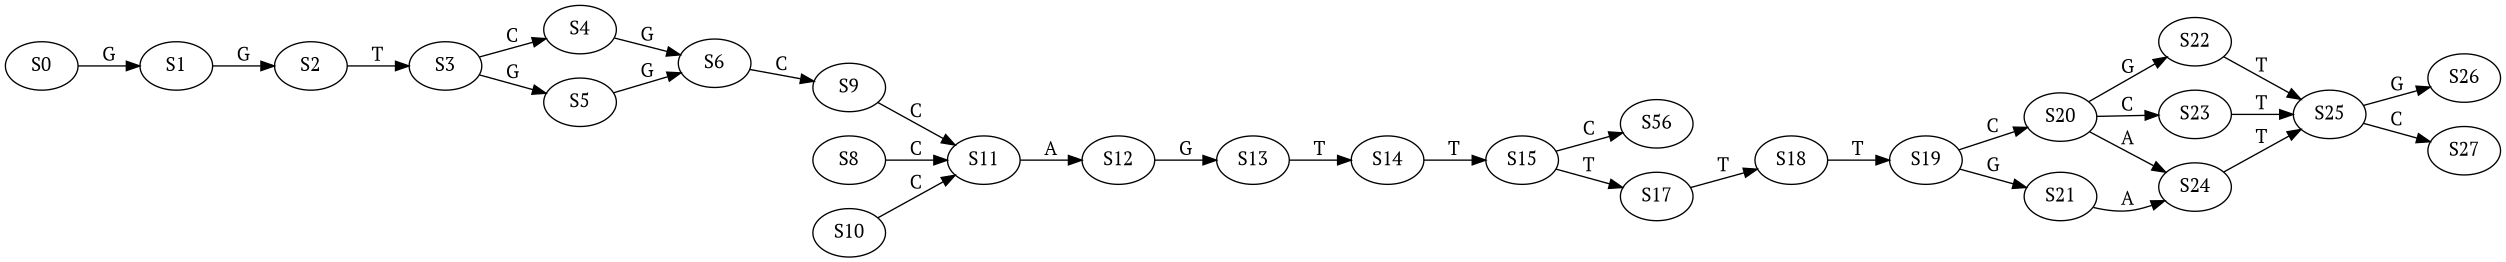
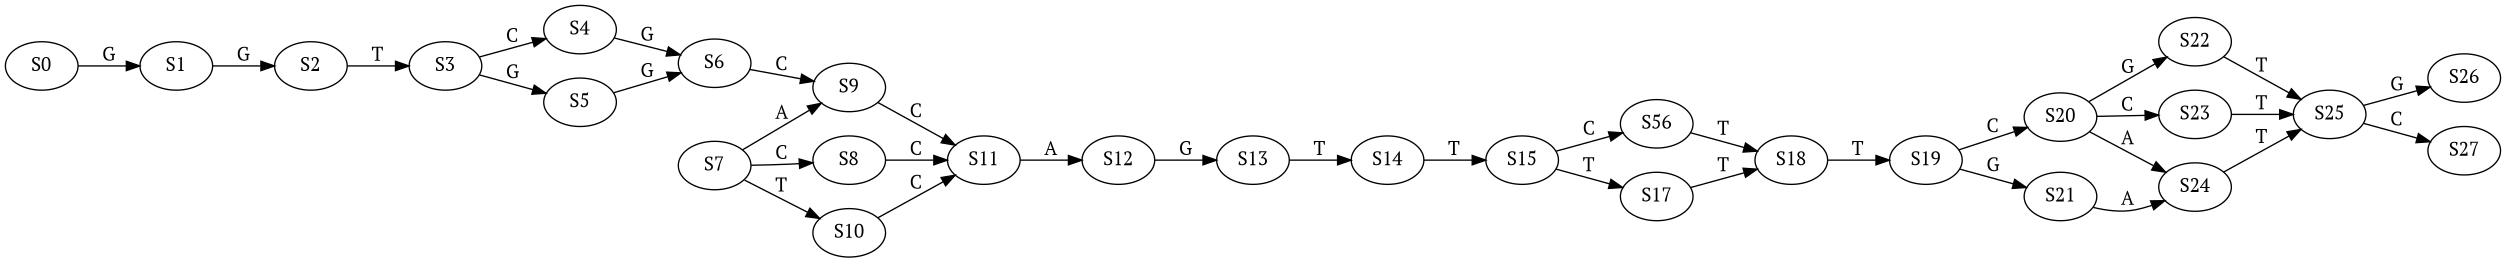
none -> (1717, 140)
none -> (715, 166)
